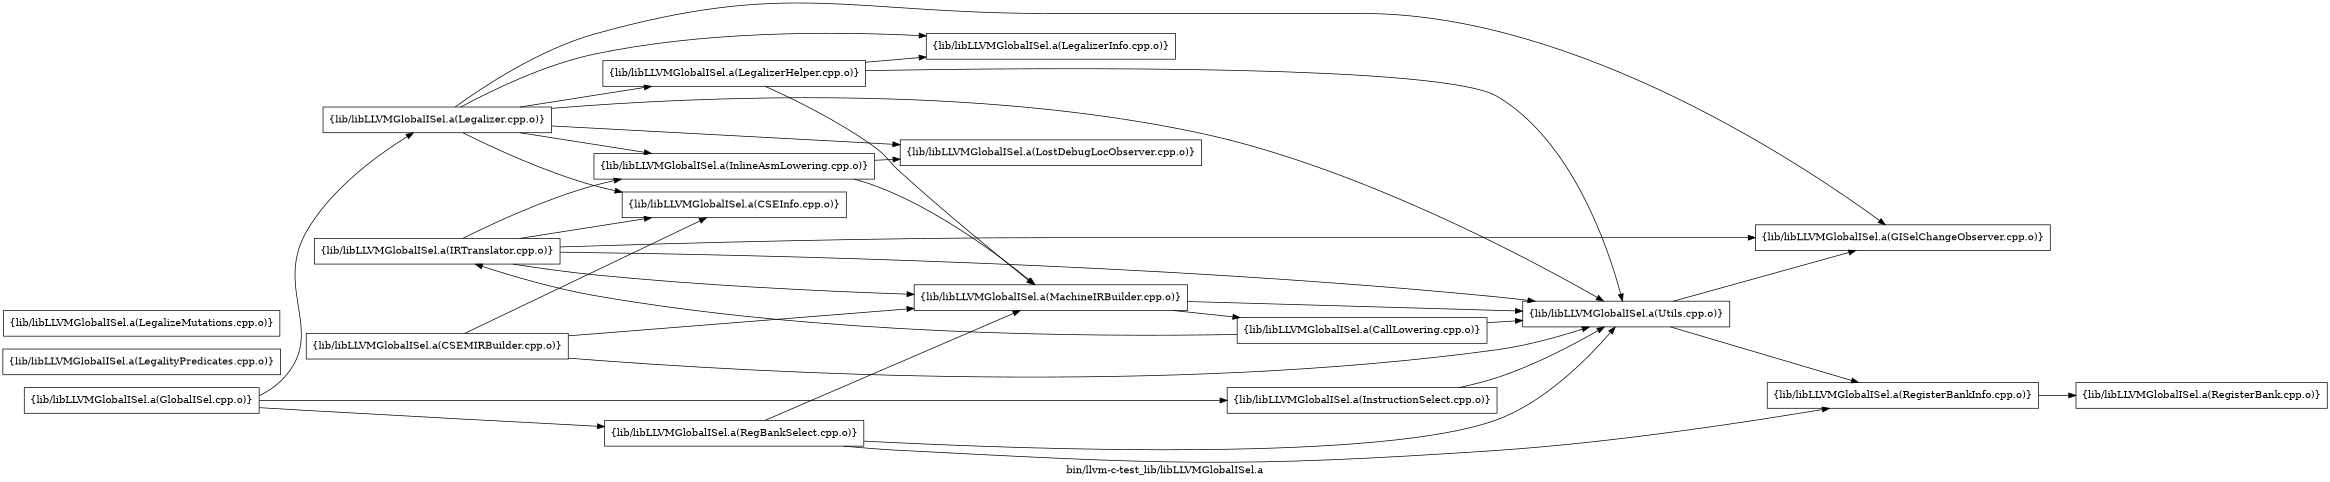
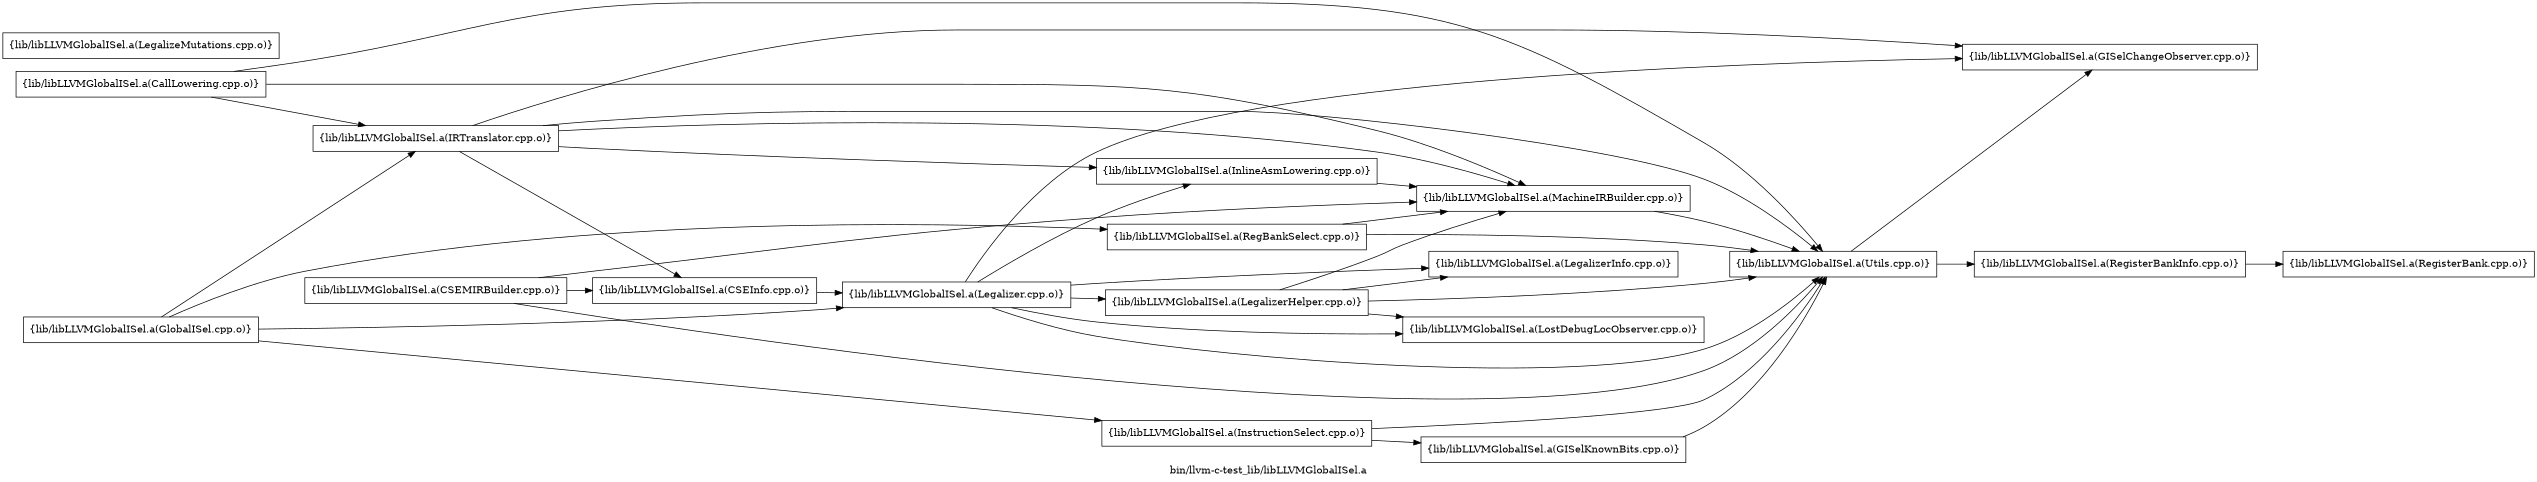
(882, 160) -> (1382, 315)
(537, 166) -> (826, 293)
none -> (285, 236)
(1203, 314) -> (899, 84)
(142, 362) -> none
none -> (1553, 450)
(1334, 460) -> none
